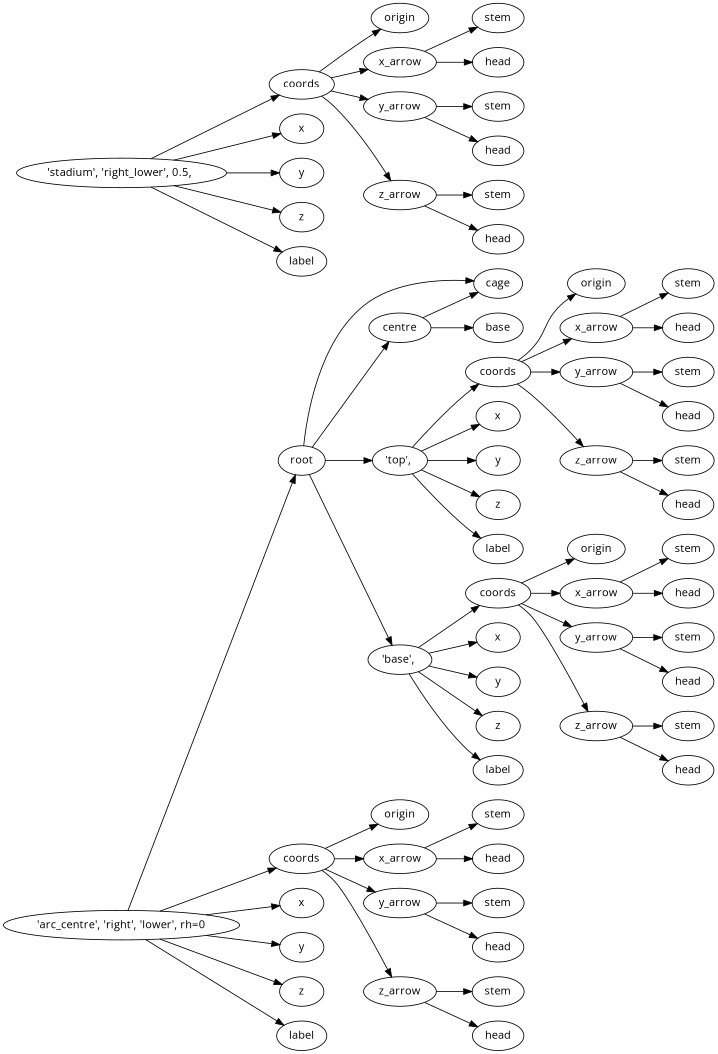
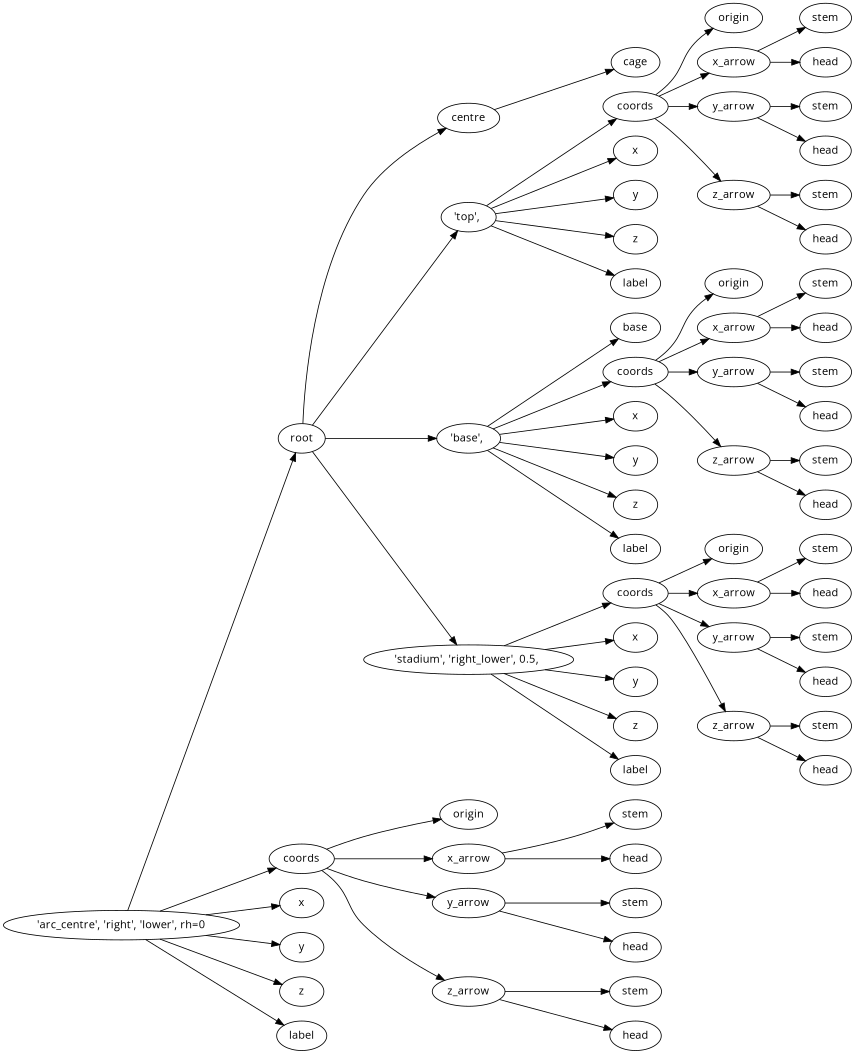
(347, 323) -> (382, 545)
(448, 328) -> (550, 385)
